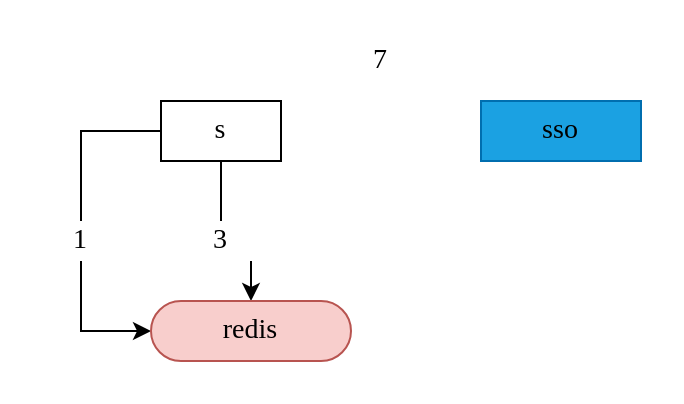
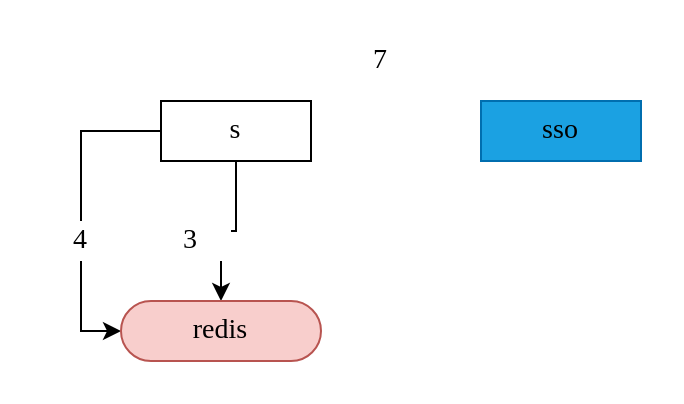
(221, 131) -> (236, 131)
(81, 241) -> (81, 241)
(221, 241) -> (191, 241)
(251, 331) -> (221, 331)
